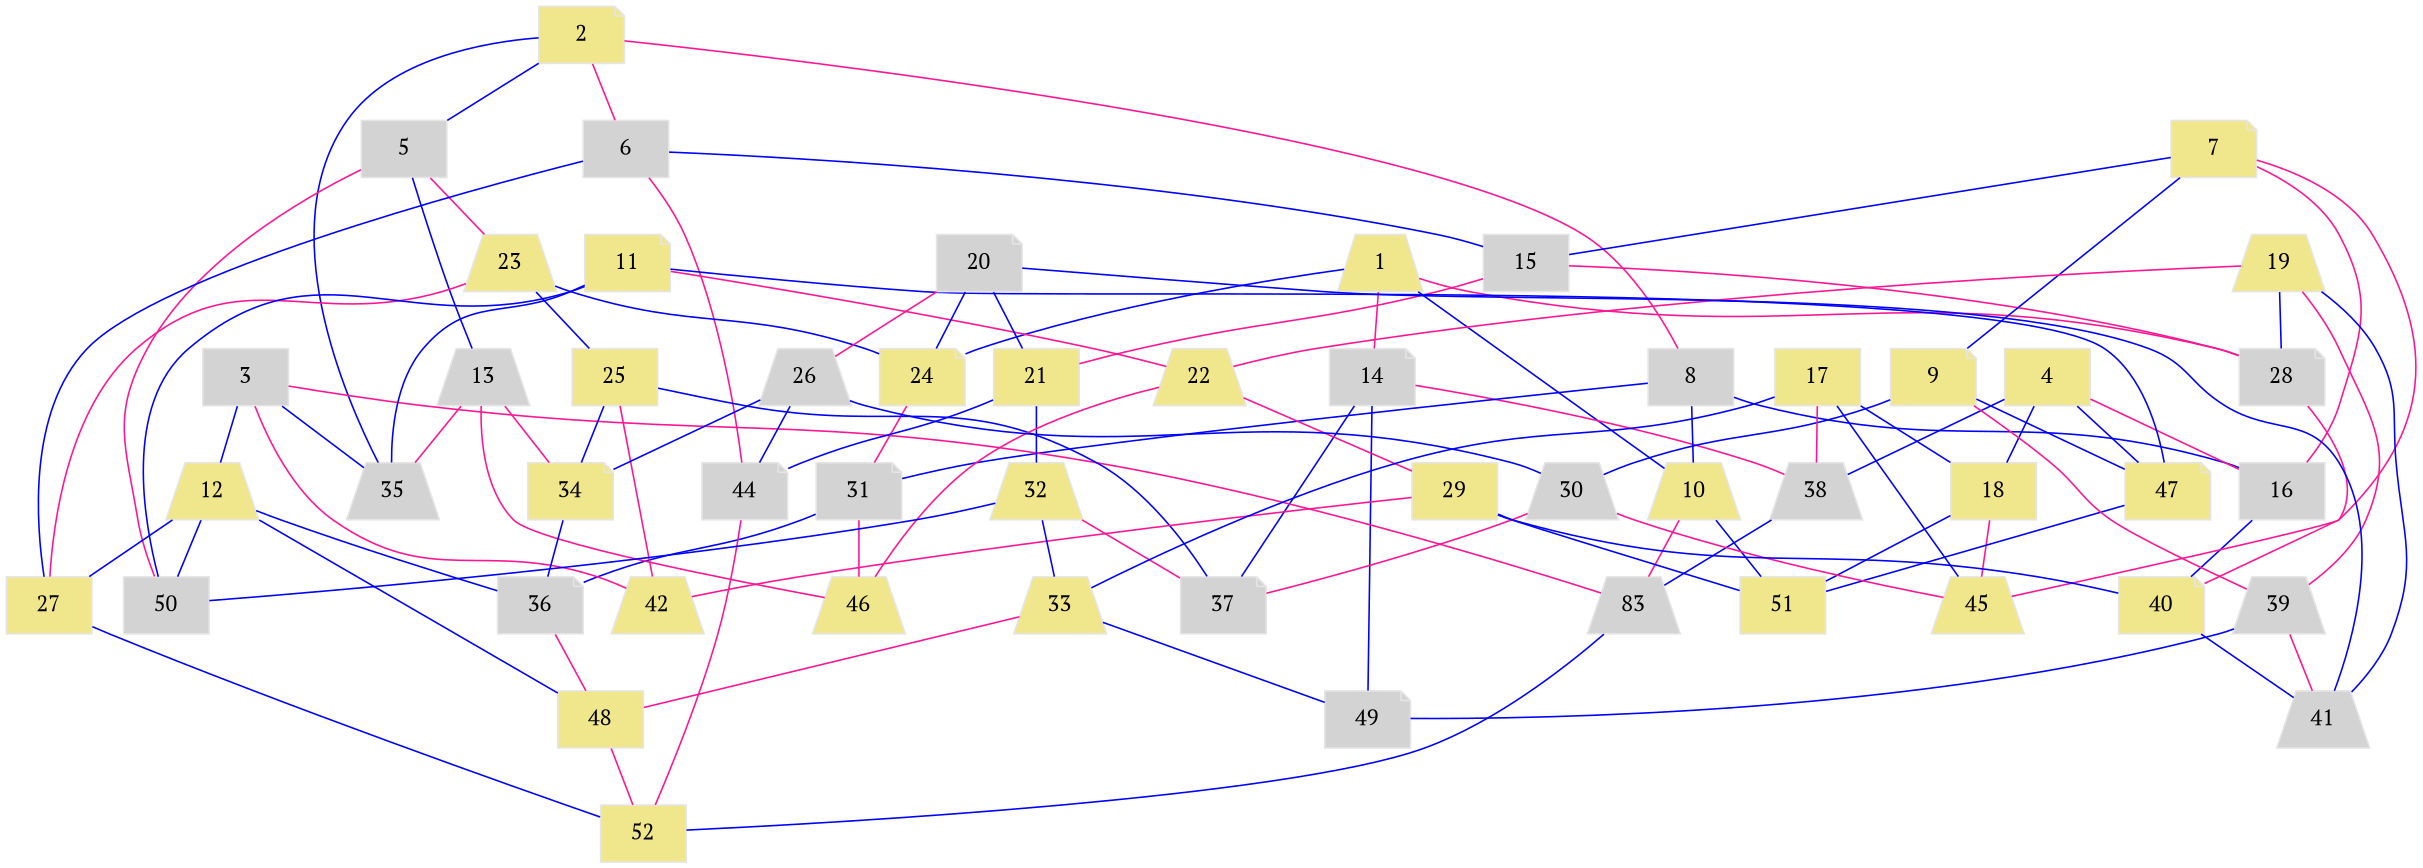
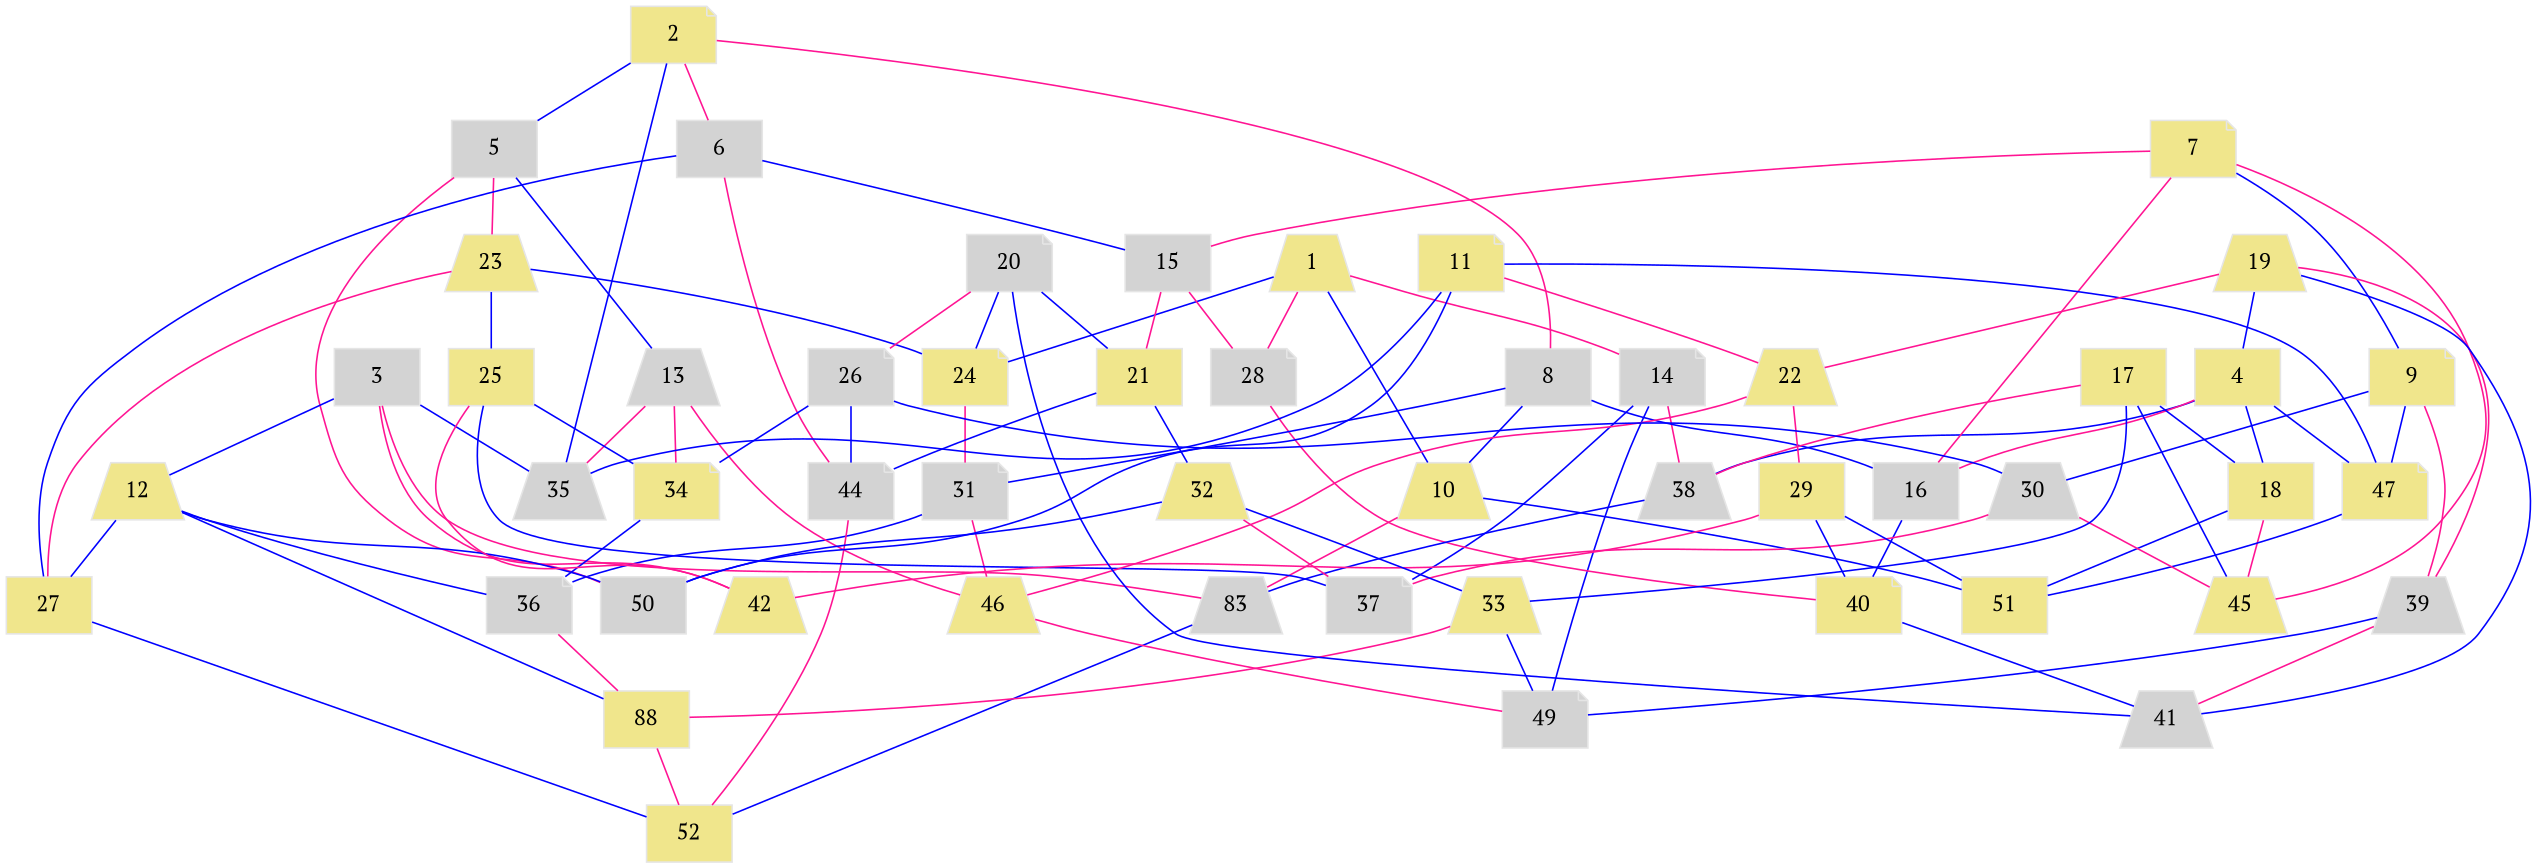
(1870, 206) -> (1678, 177)
(2280, 320) -> (2249, 319)
(805, 377) -> (851, 377)
none -> (1291, 675)
(601, 719) -> (647, 719)
